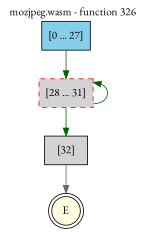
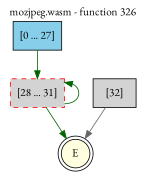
(66, 118) -> (54, 120)
